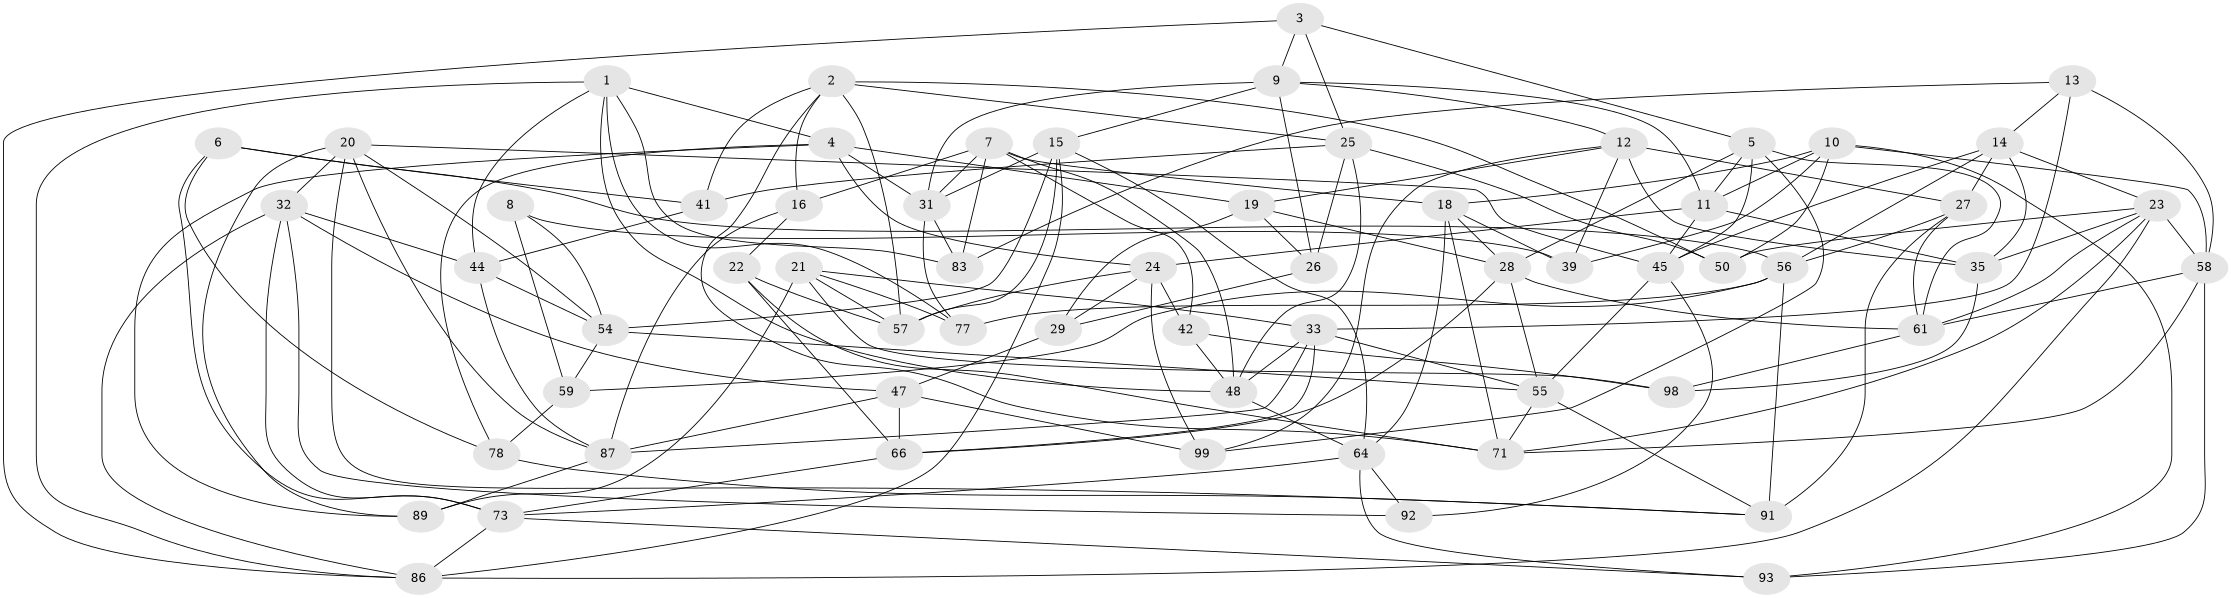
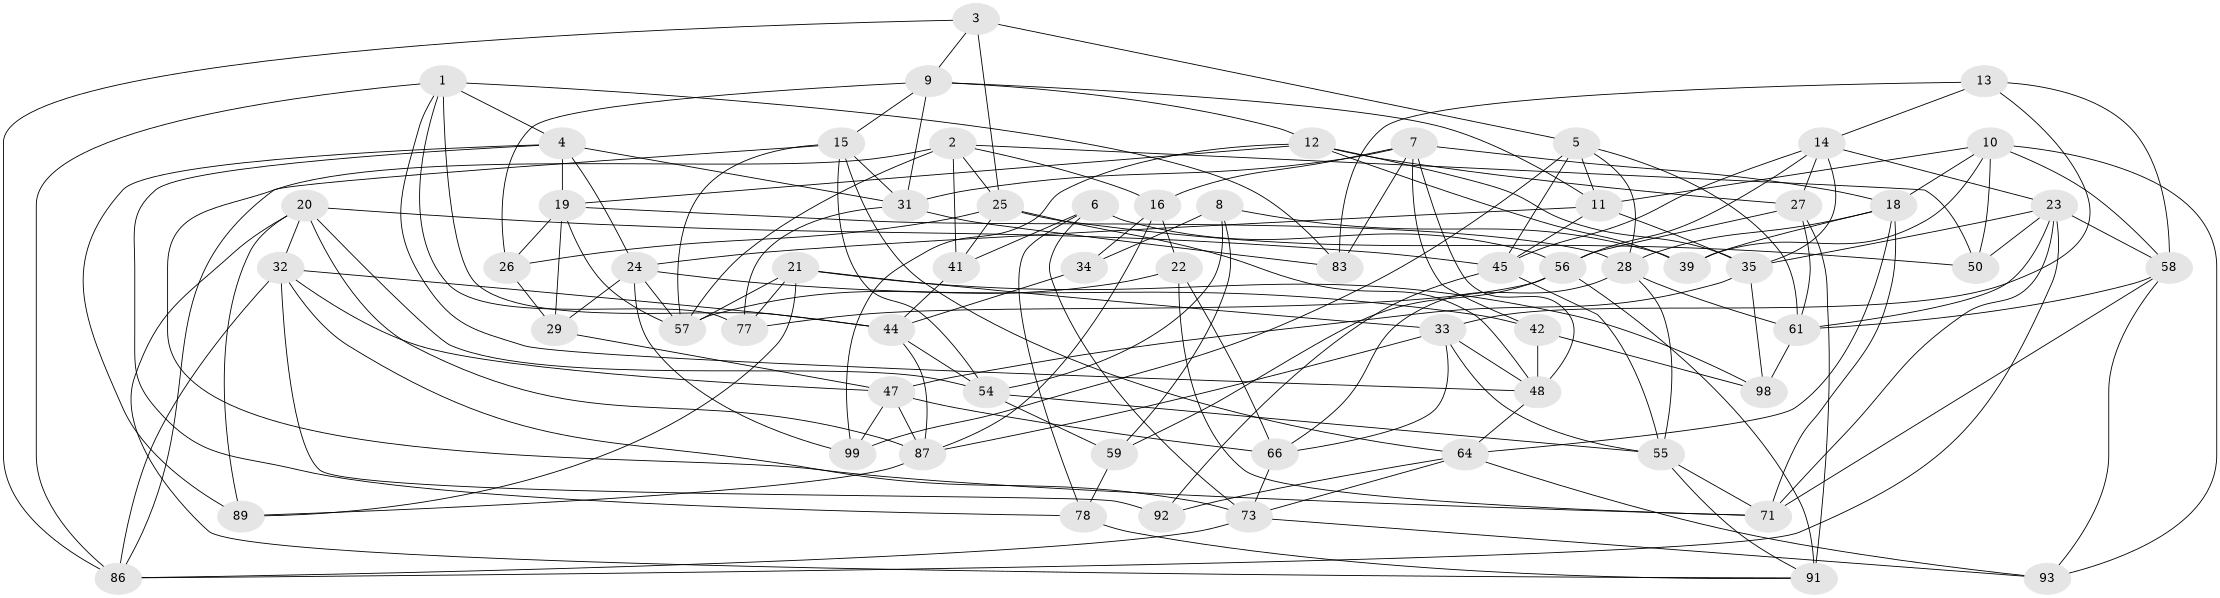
none -> (1084, 268)
none -> (603, 283)
none -> (1322, 325)
